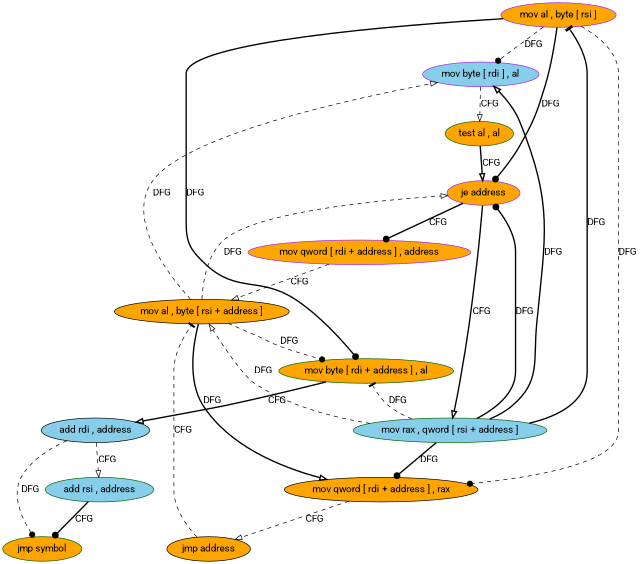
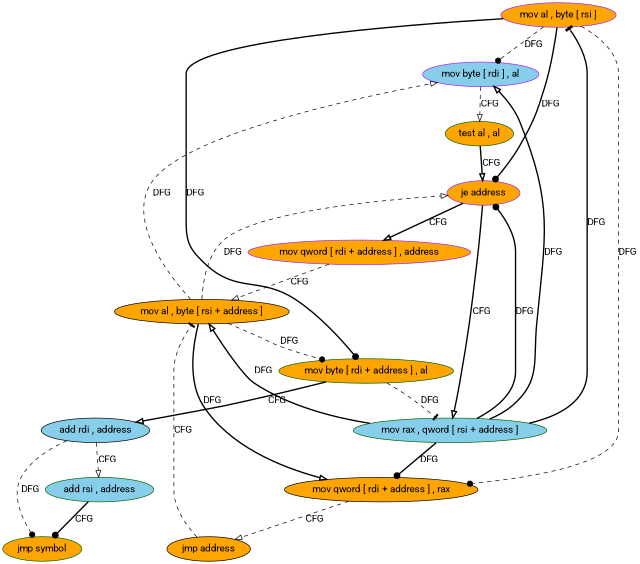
(426, 221) -> (426, 221)
(283, 399) -> (283, 399)
(389, 406) -> (411, 398)
